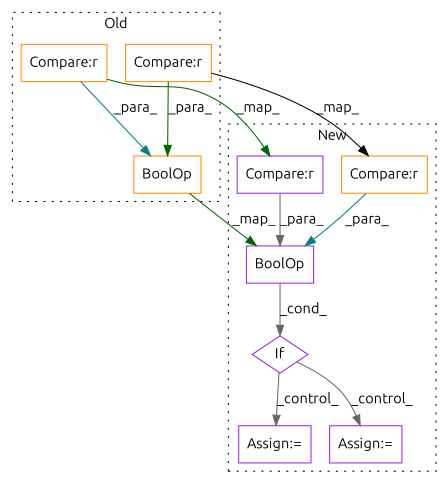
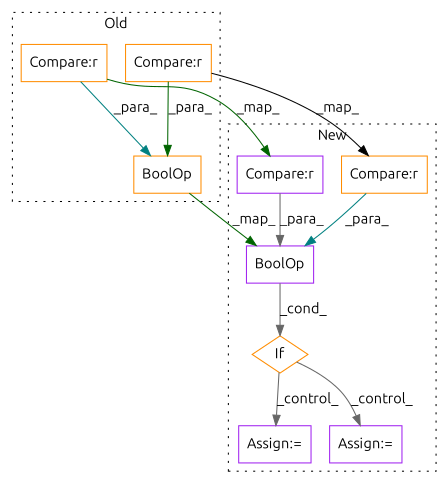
(280, 354) -> (280, 354)
